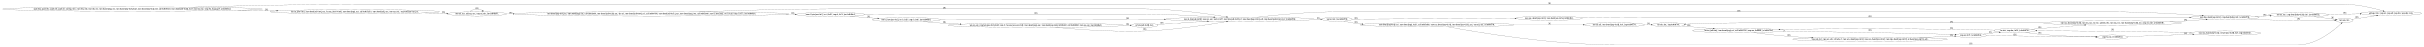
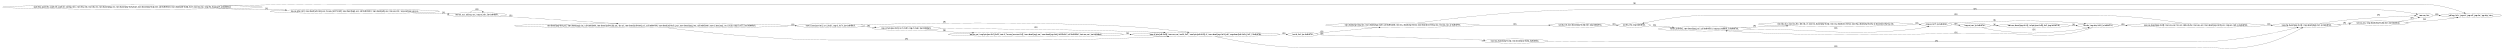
(1145, 25) -> none
(2061, 36) -> (2035, 33)
